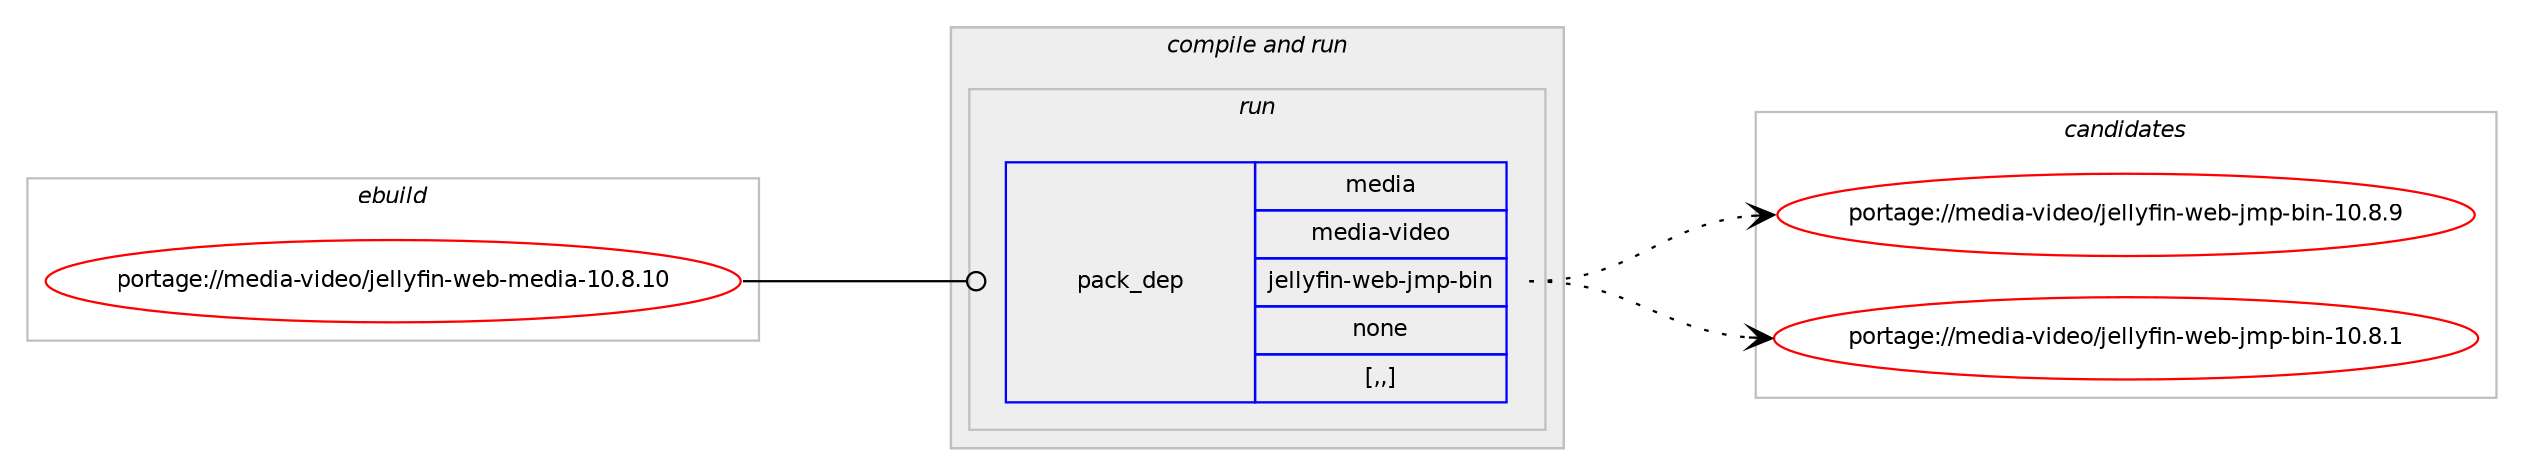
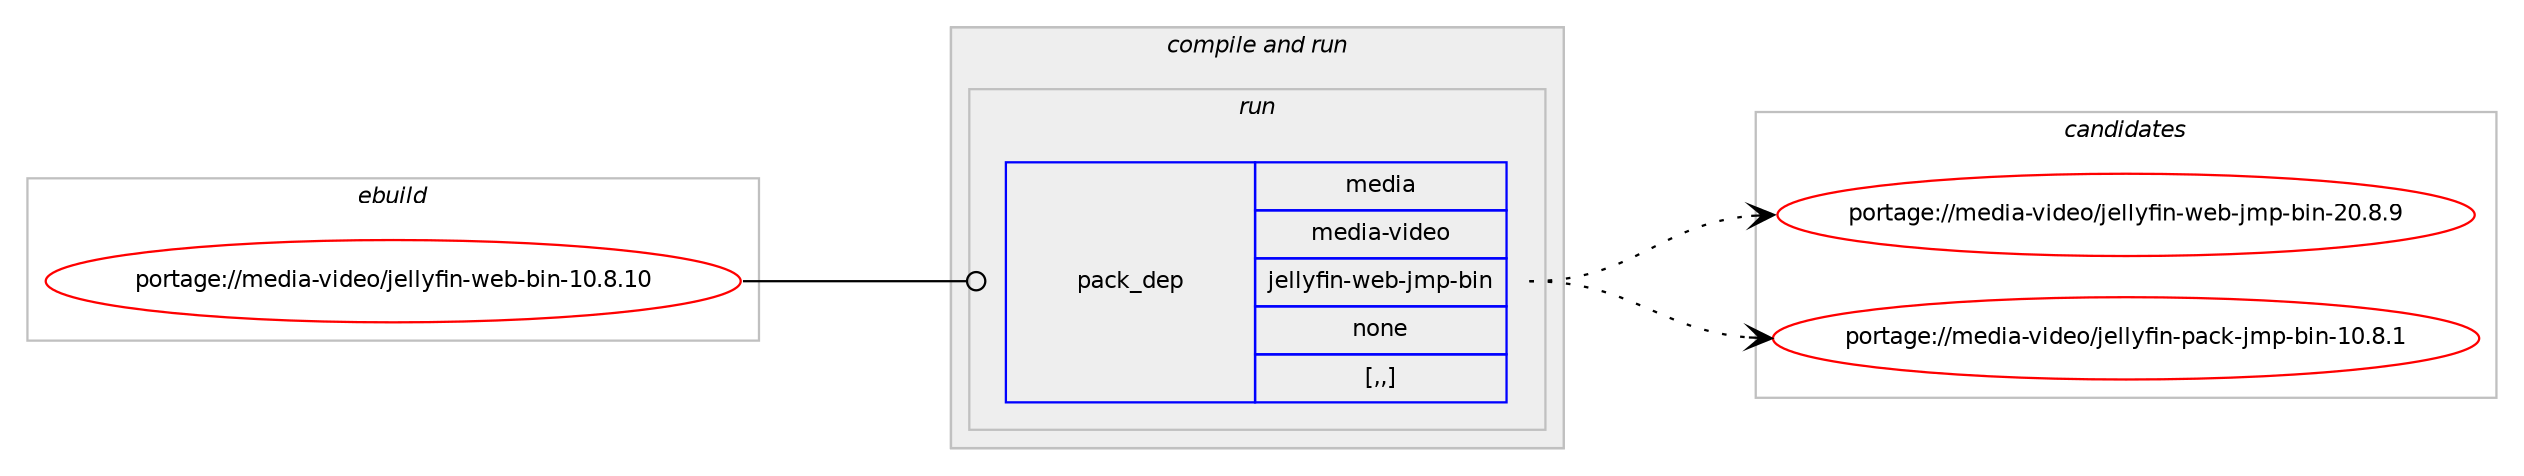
(2126, 215) -> (2126, 215)
(393, 281) -> (393, 281)
(2126, 338) -> (2126, 338)
